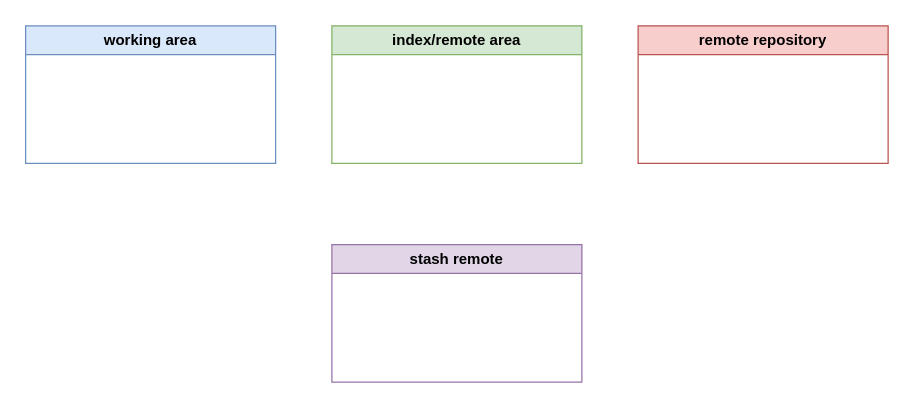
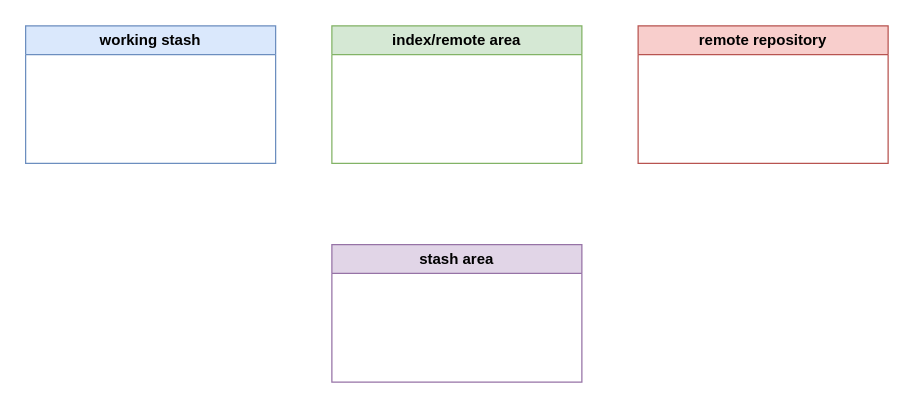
(151, 41) -> (151, 41)
(457, 259) -> (457, 259)
